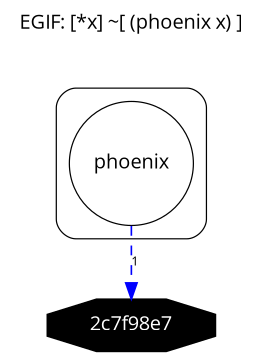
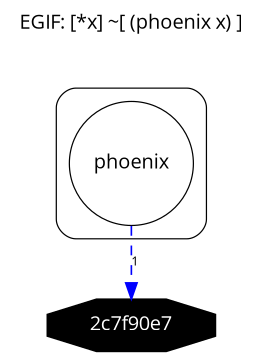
(131, 325) -> (131, 325)
